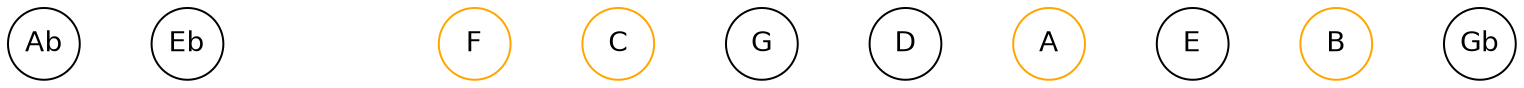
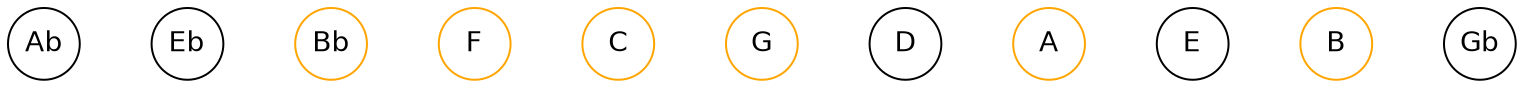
none -> (331, 44)
(762, 44) -> (762, 44)
